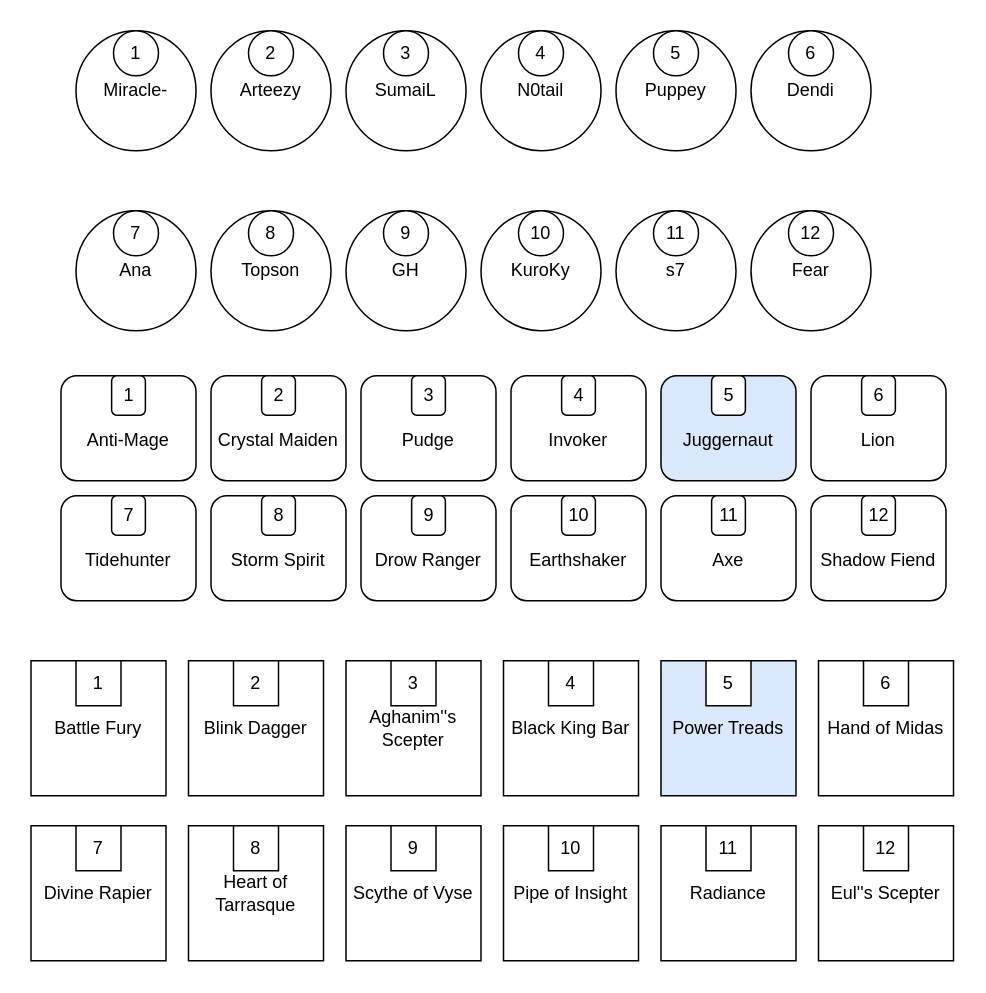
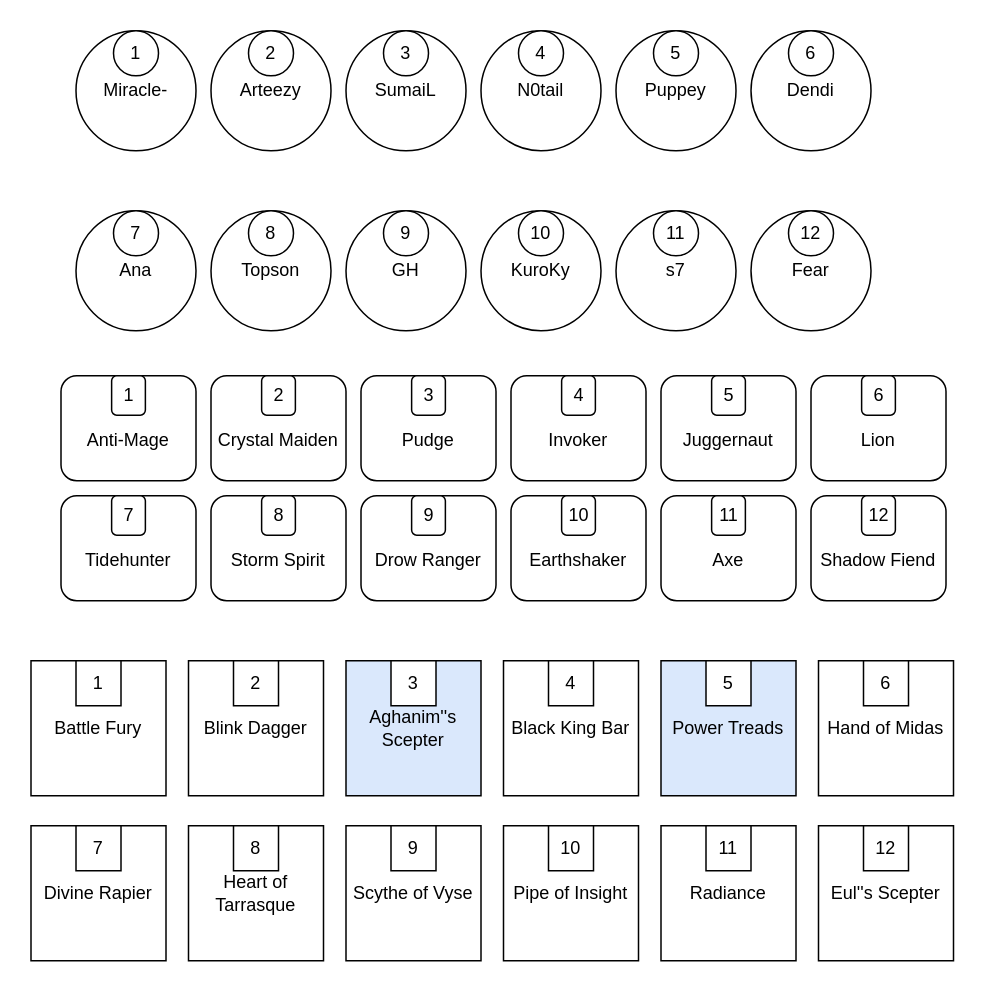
(728, 428) -> (728, 428)
(413, 728) -> (413, 728)
